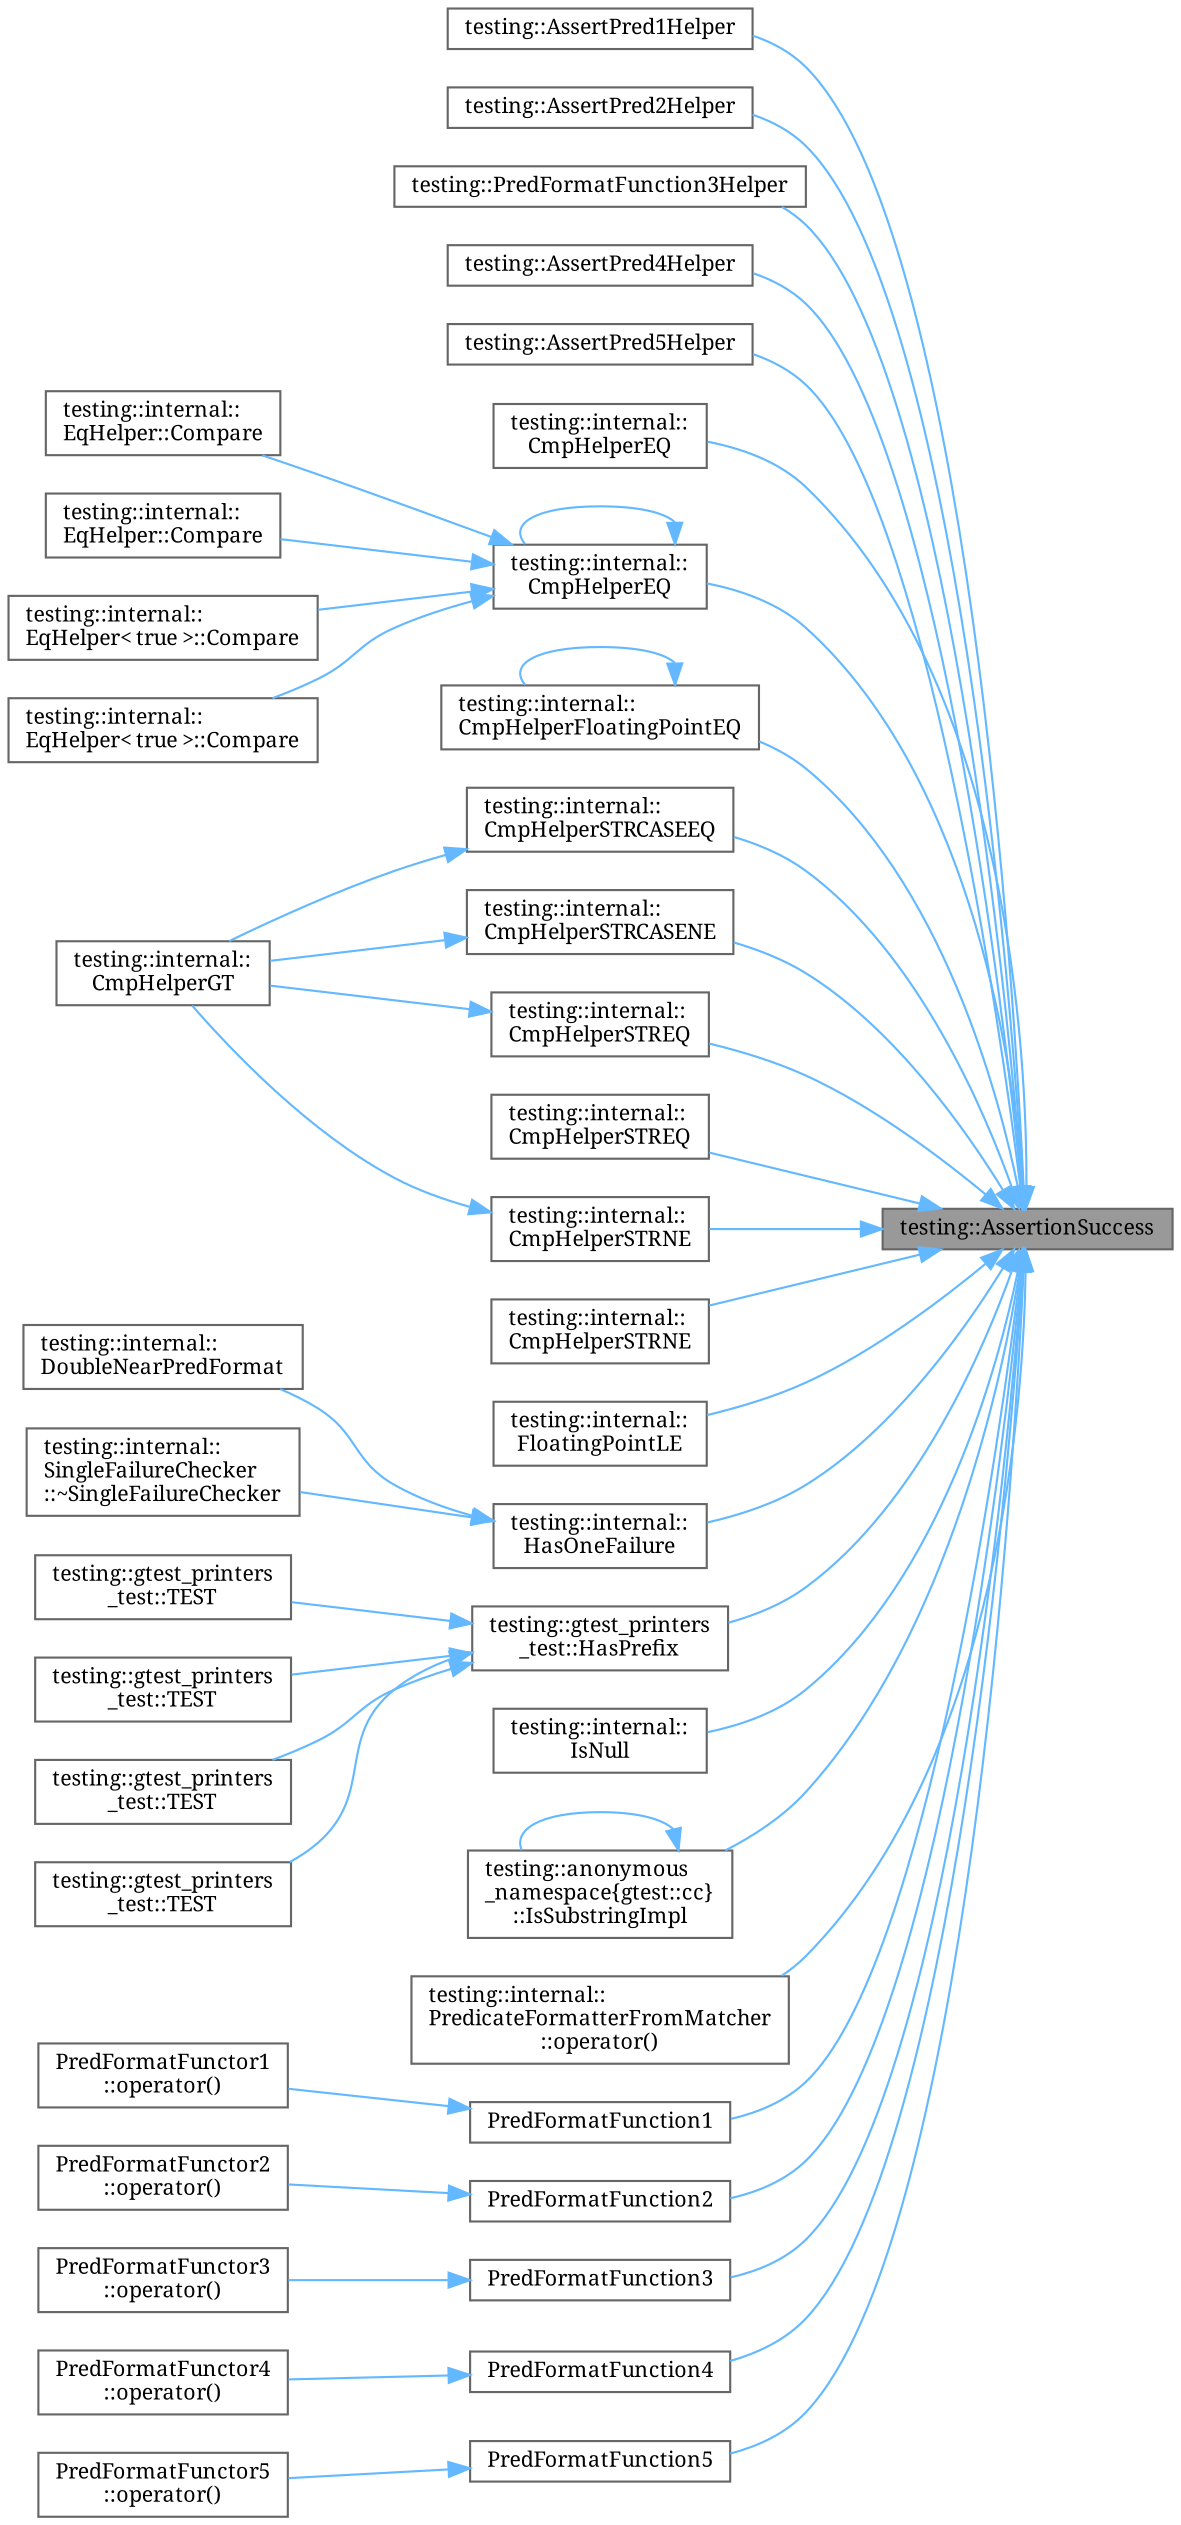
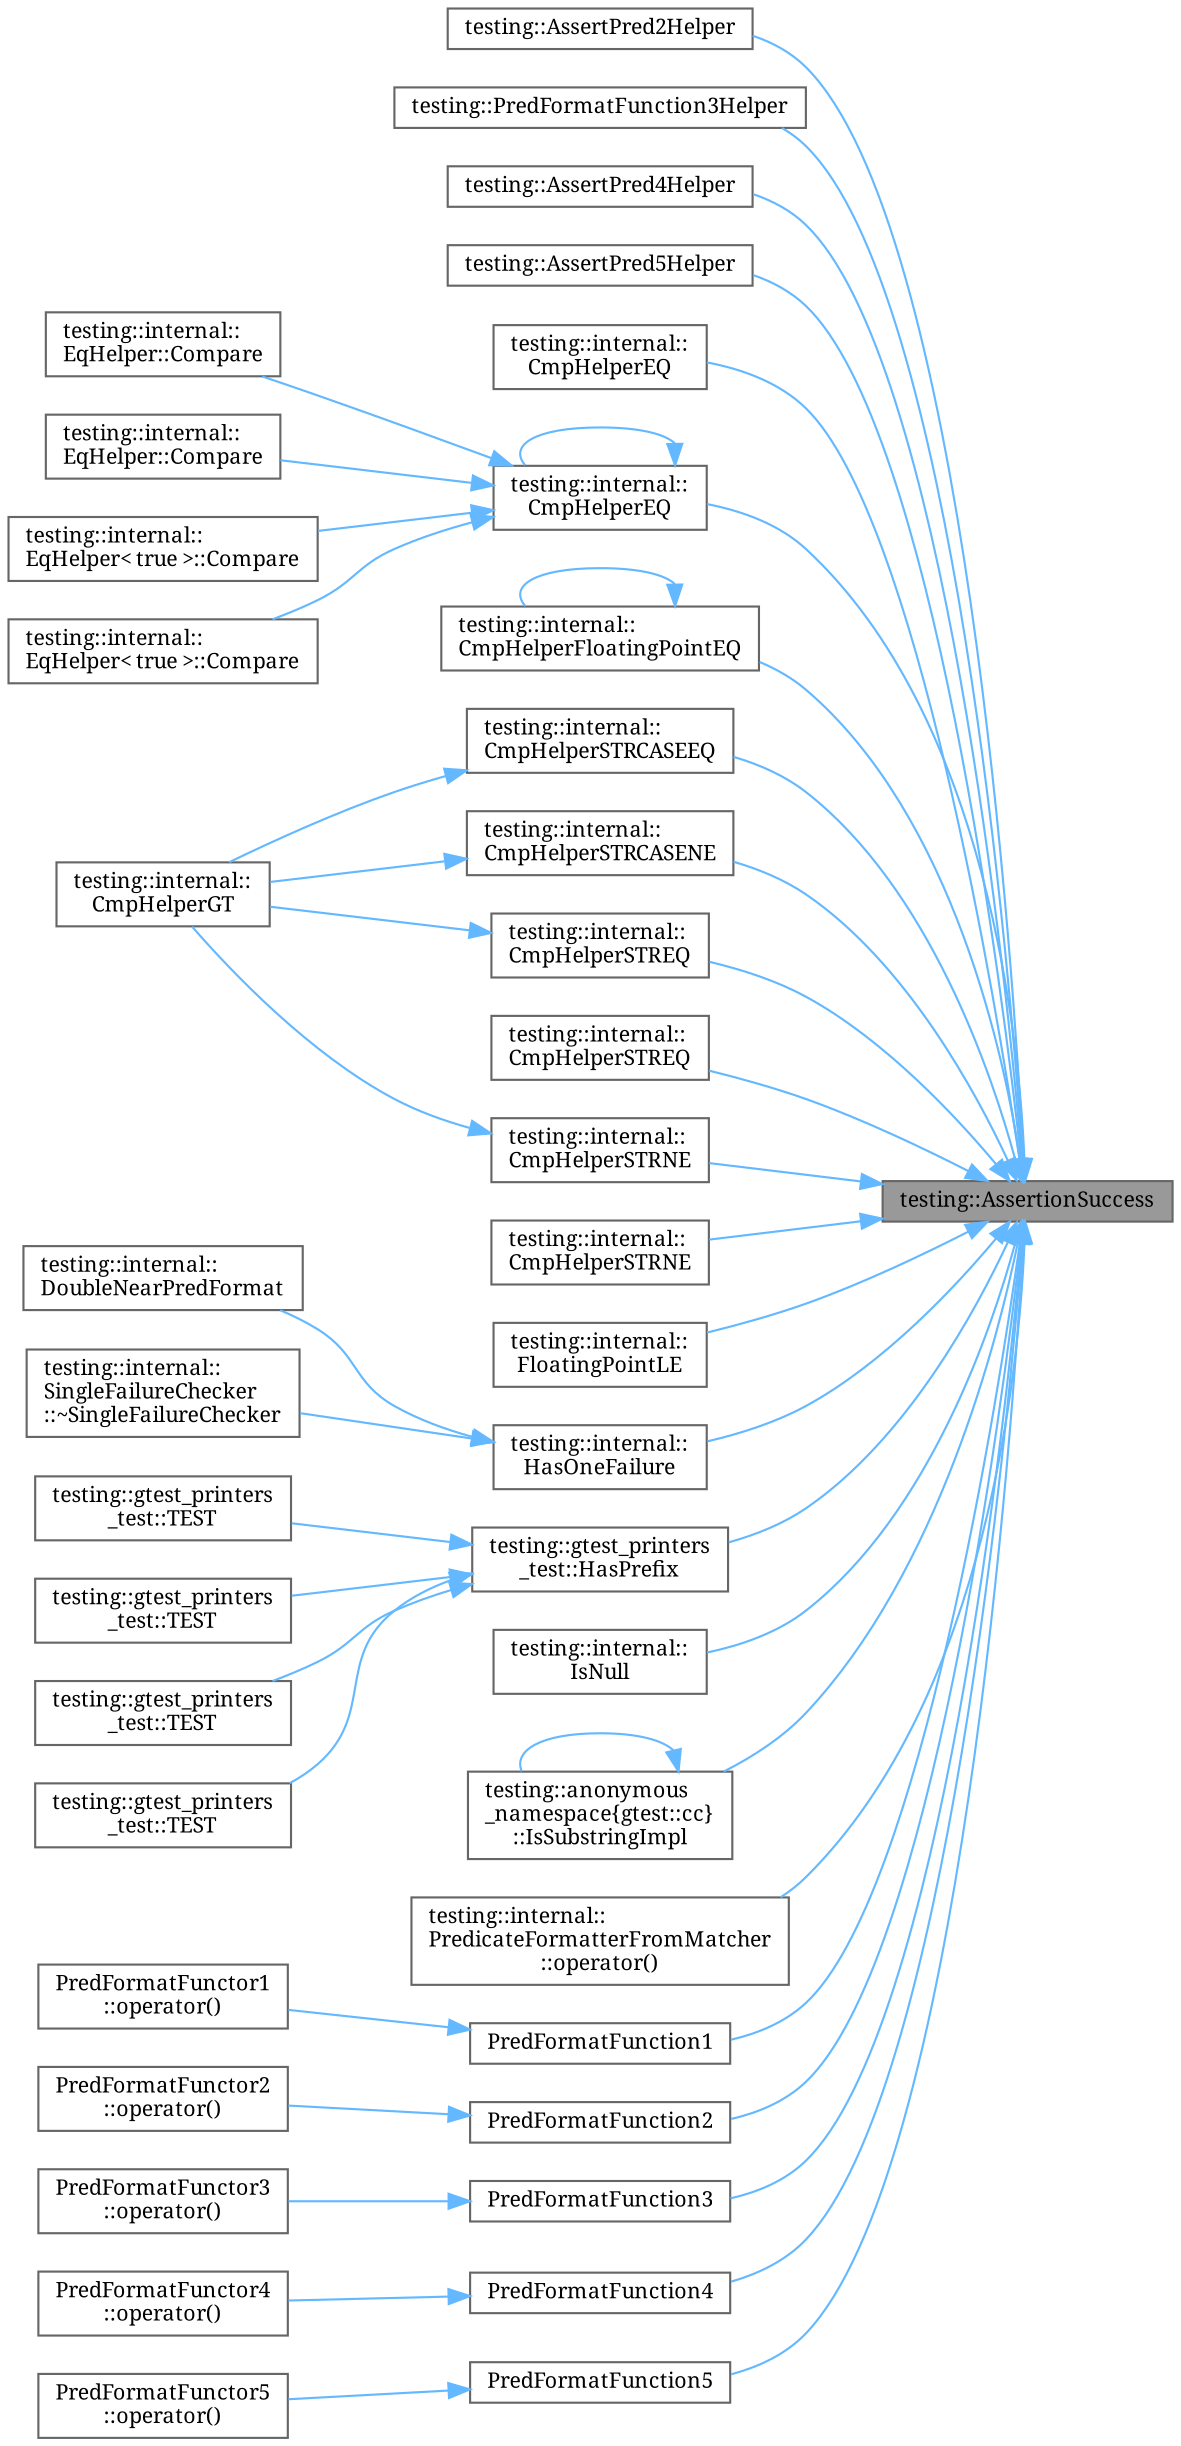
(600, 29) -> none
